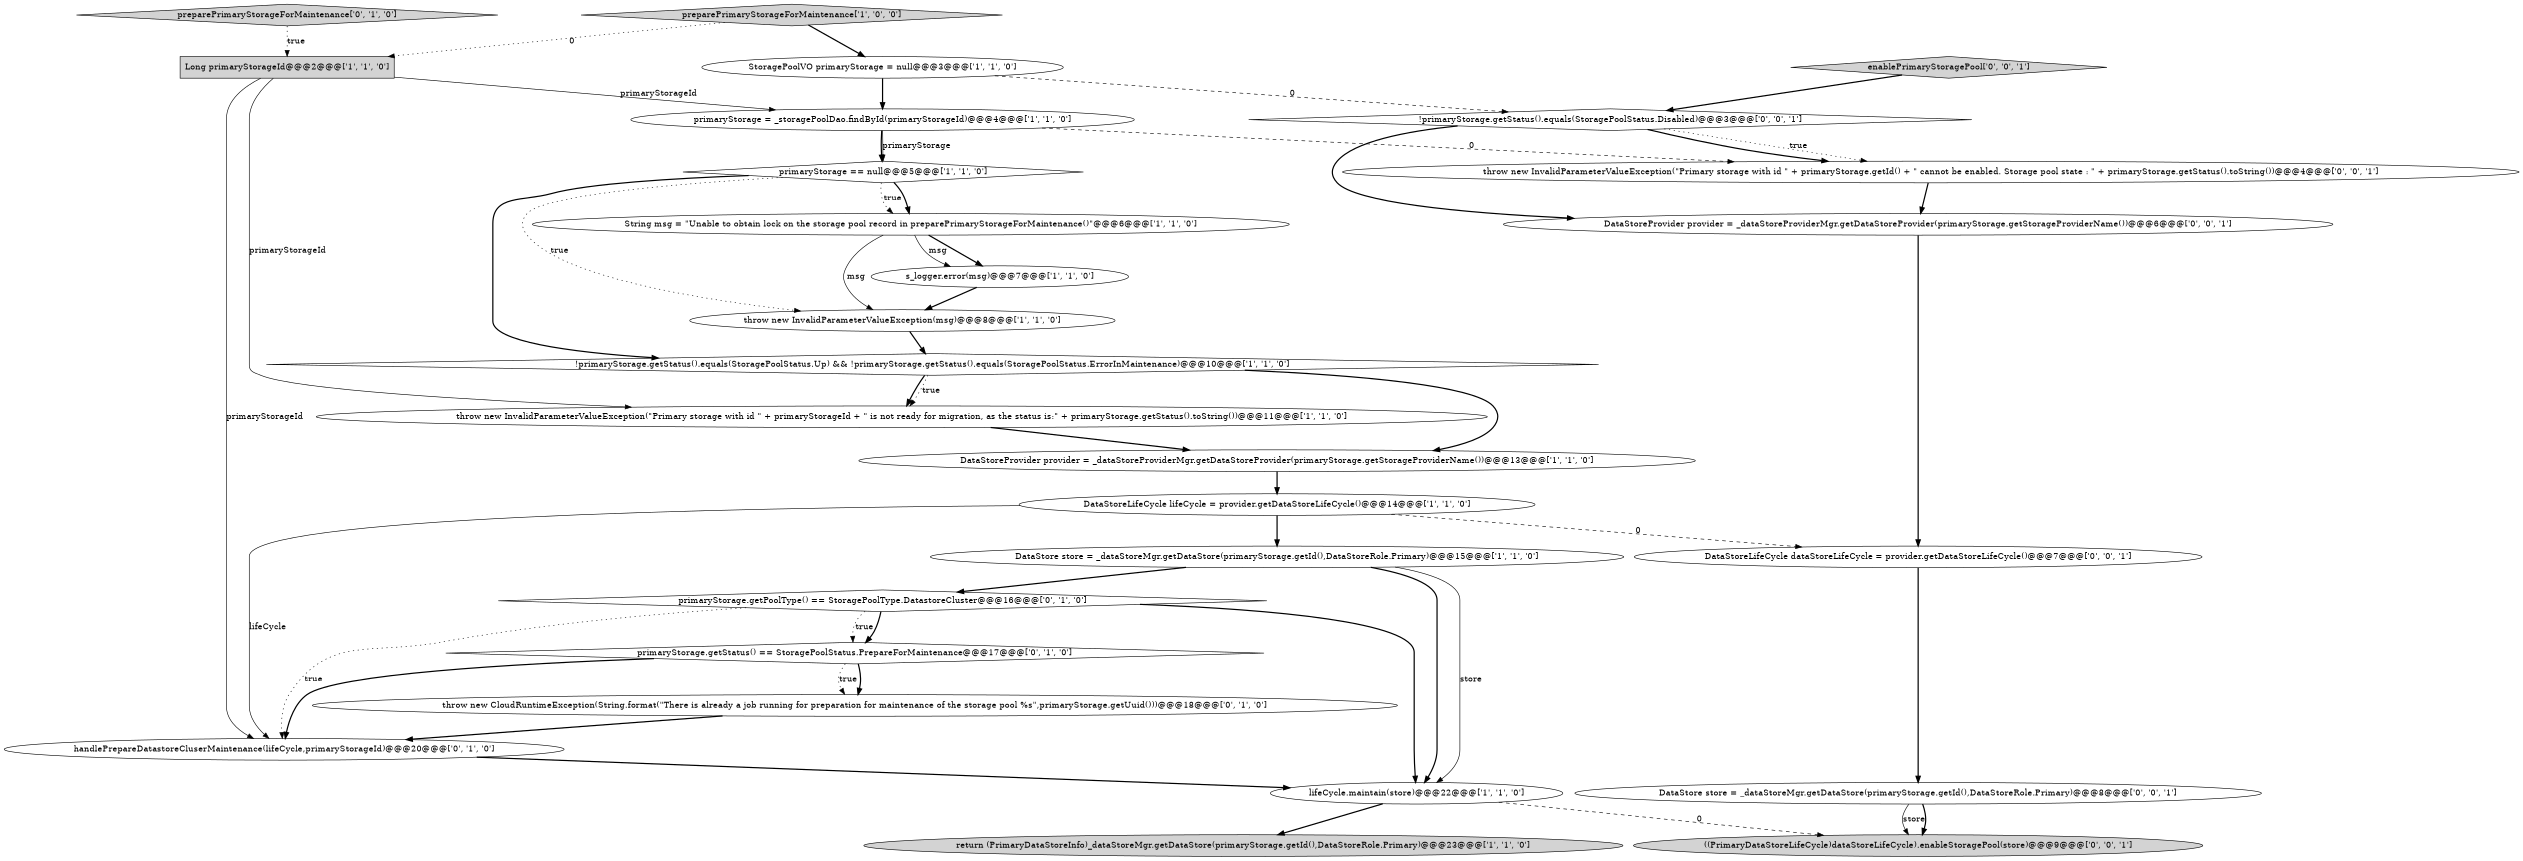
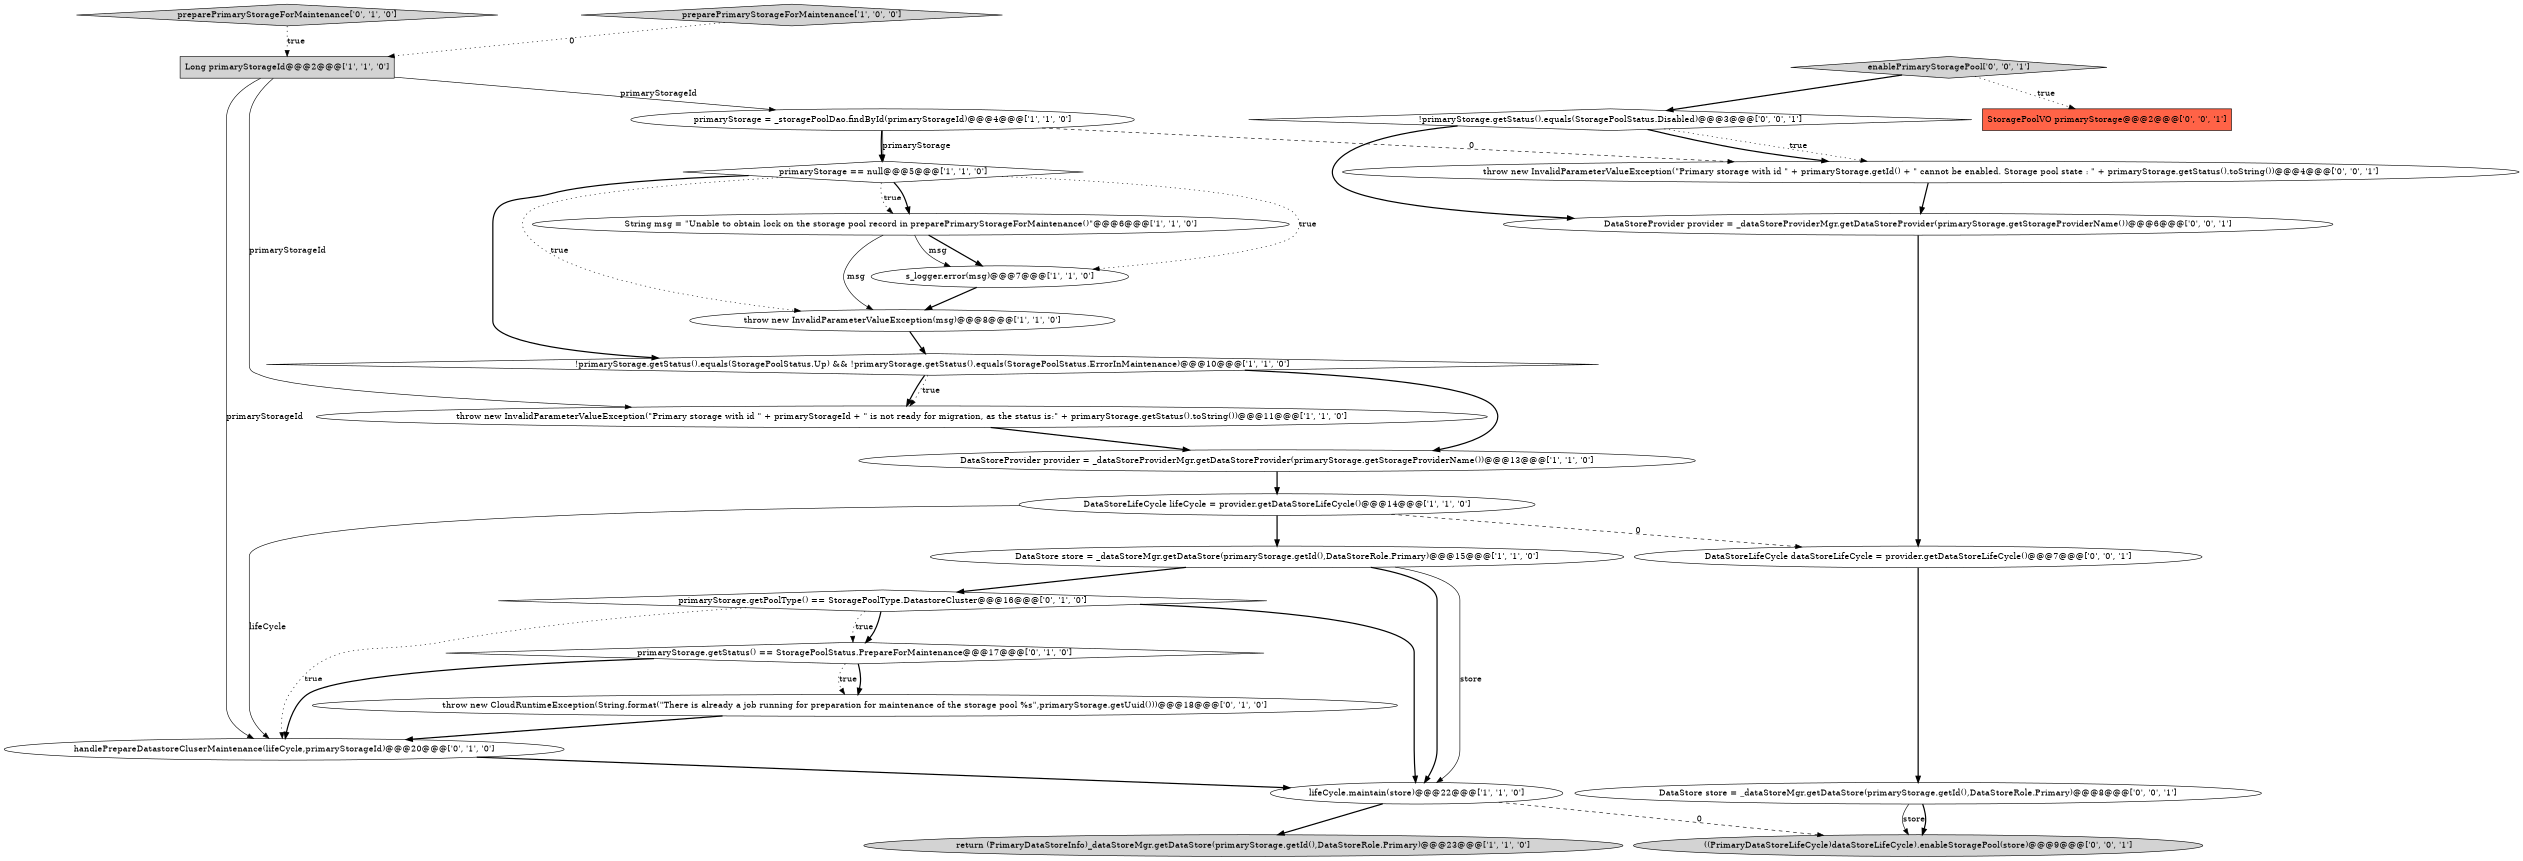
(883, 67) -> none
none -> (2107, 120)
none -> (1261, 200)
